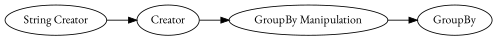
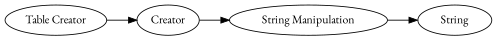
(56, 20) -> (56, 20)
(308, 20) -> (308, 20)
(455, 20) -> (455, 20)
